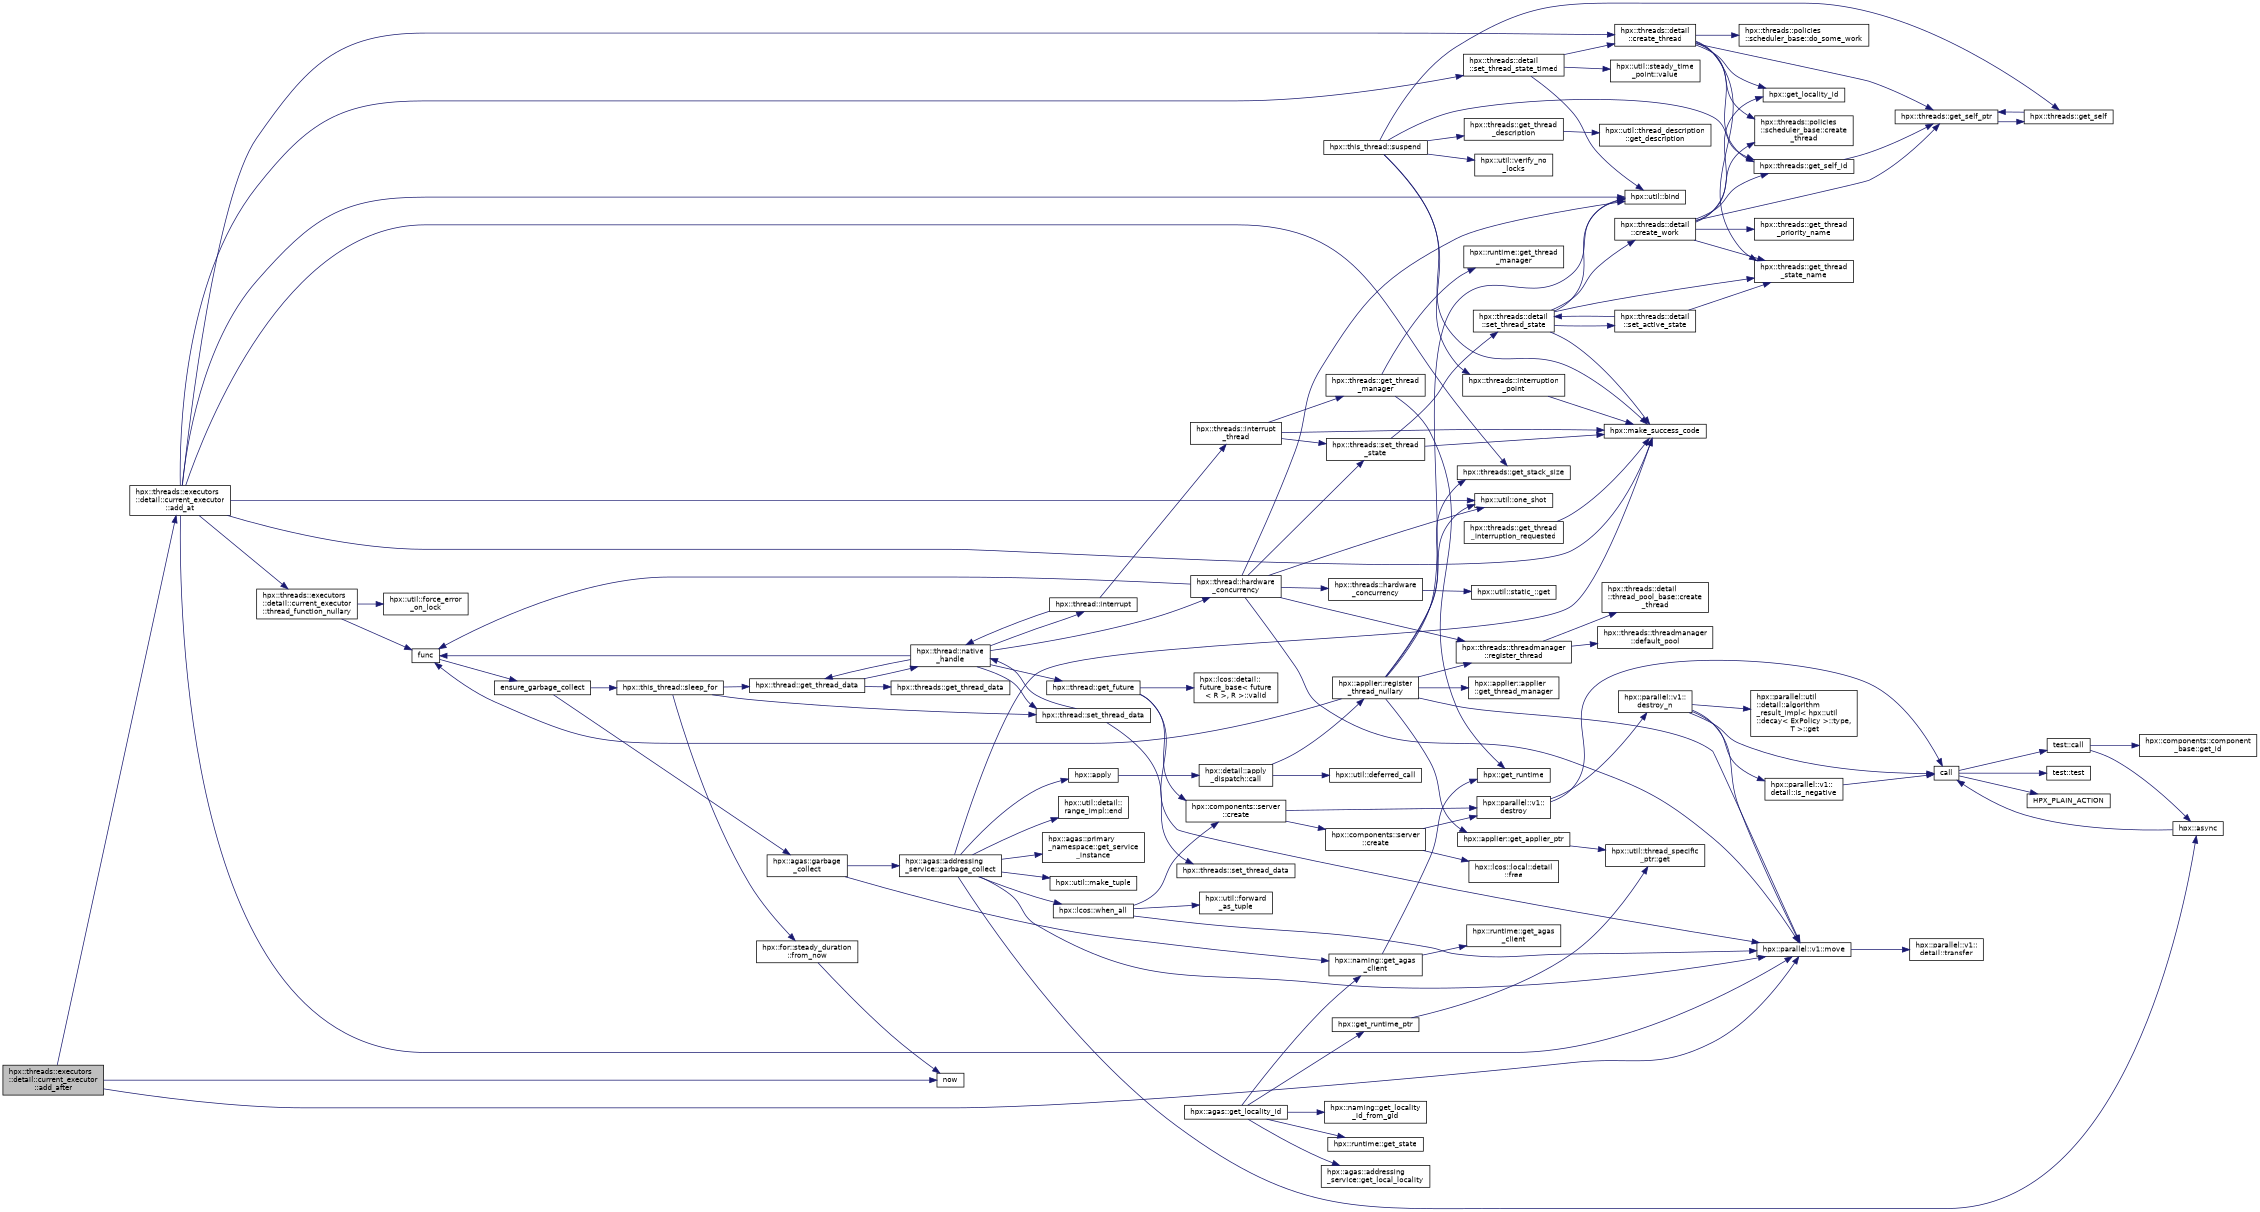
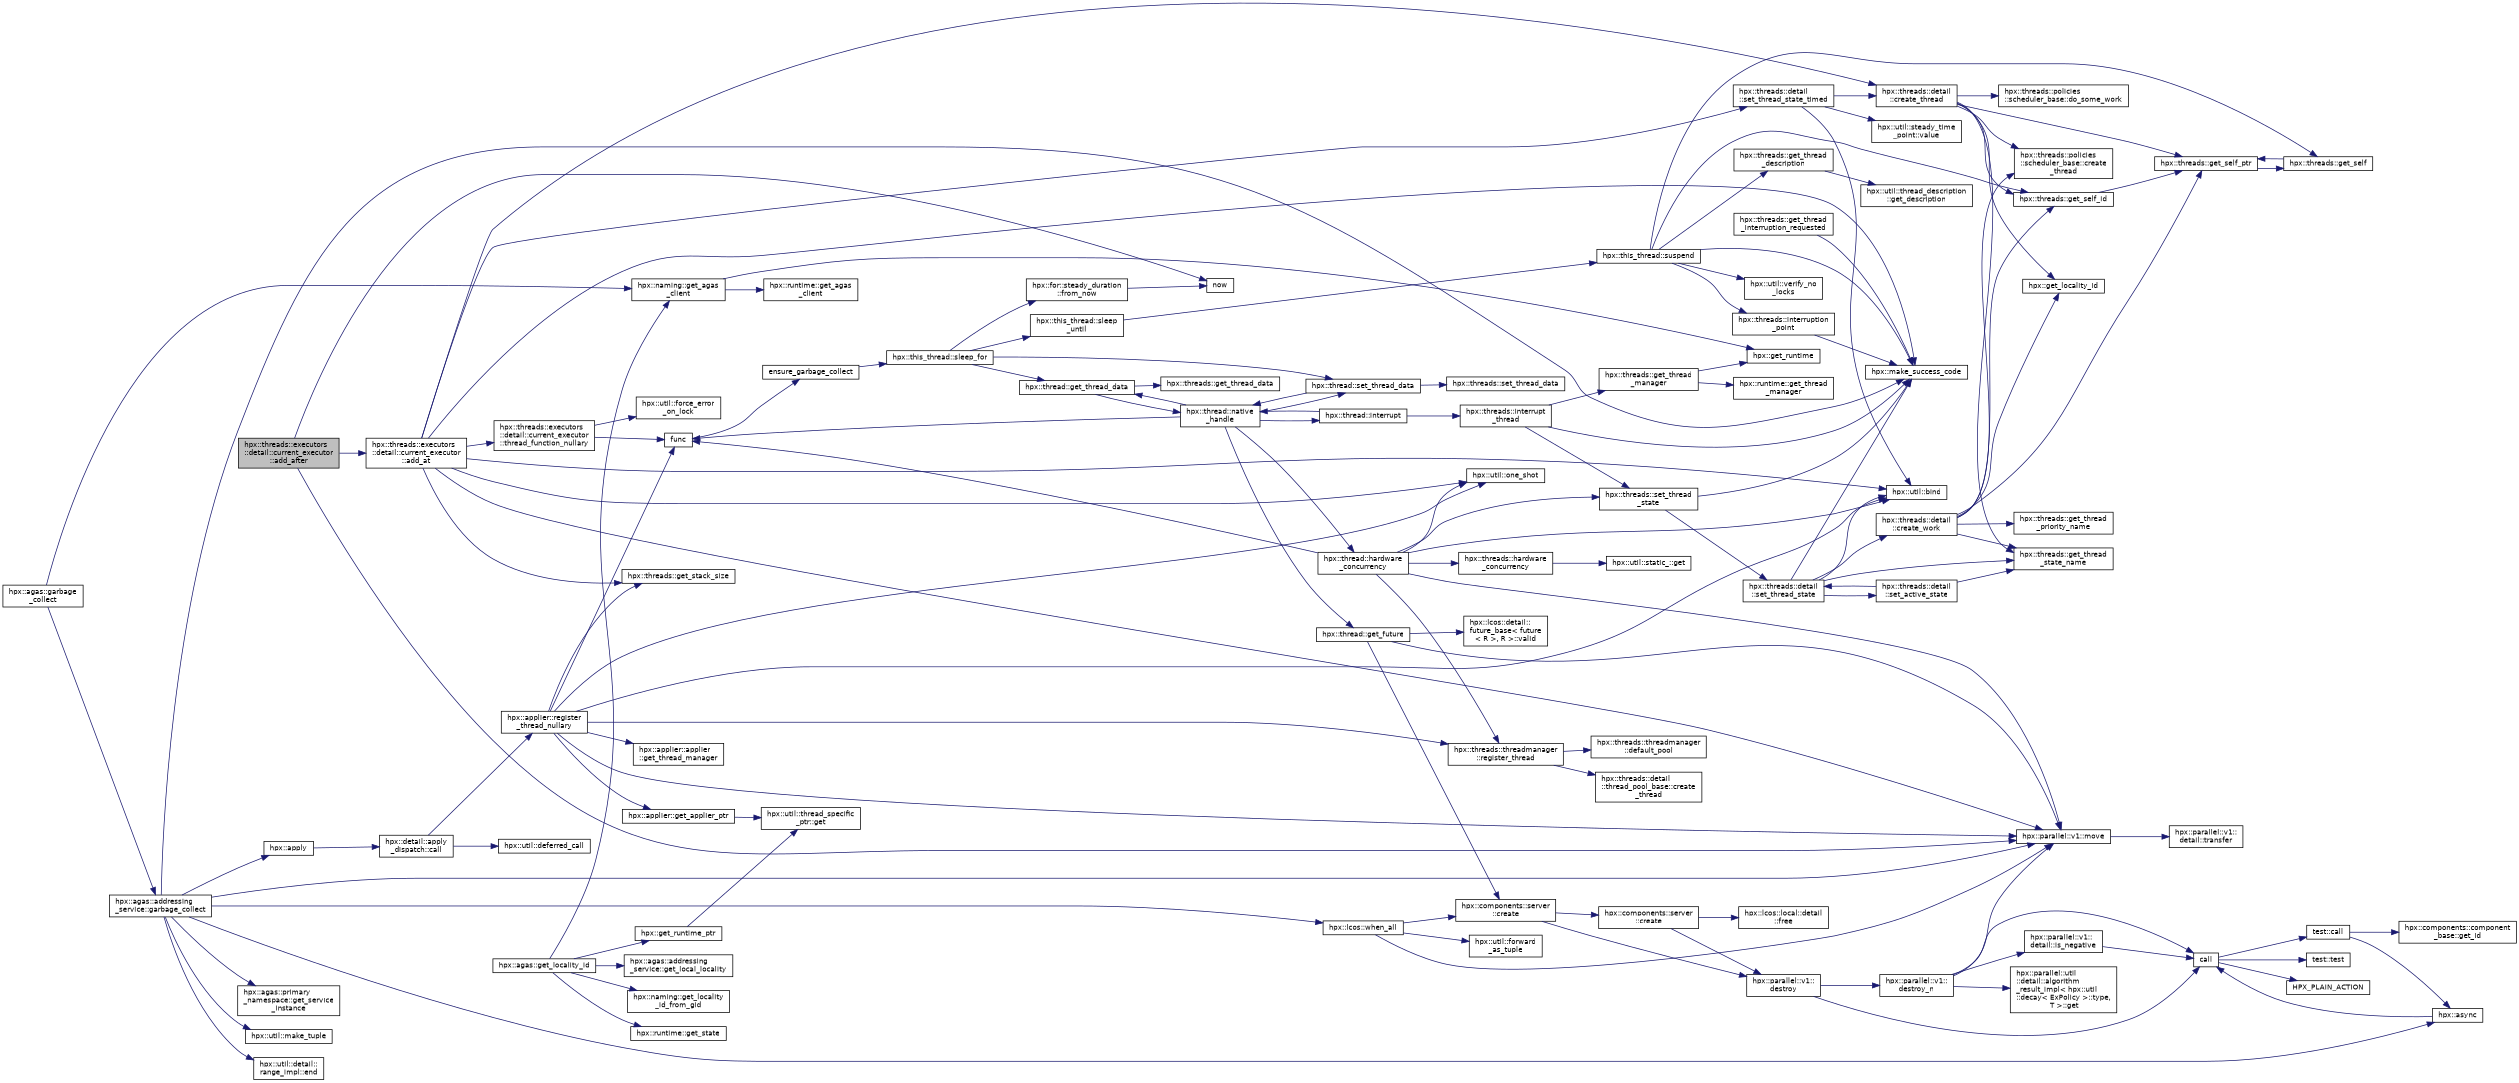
none -> (1077, 326)
(669, 773) -> none
